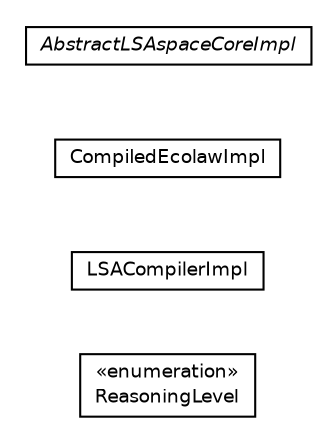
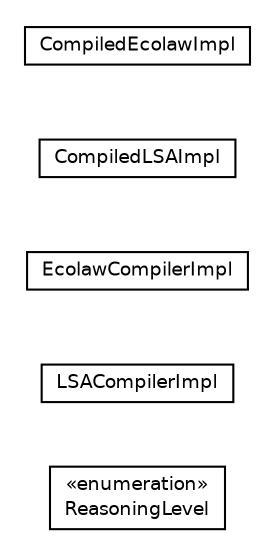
(168, 46) -> none
none -> (138, 158)
none -> (138, 271)
